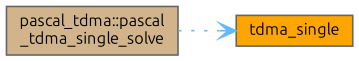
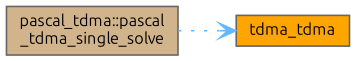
(294, 31) -> (293, 31)
